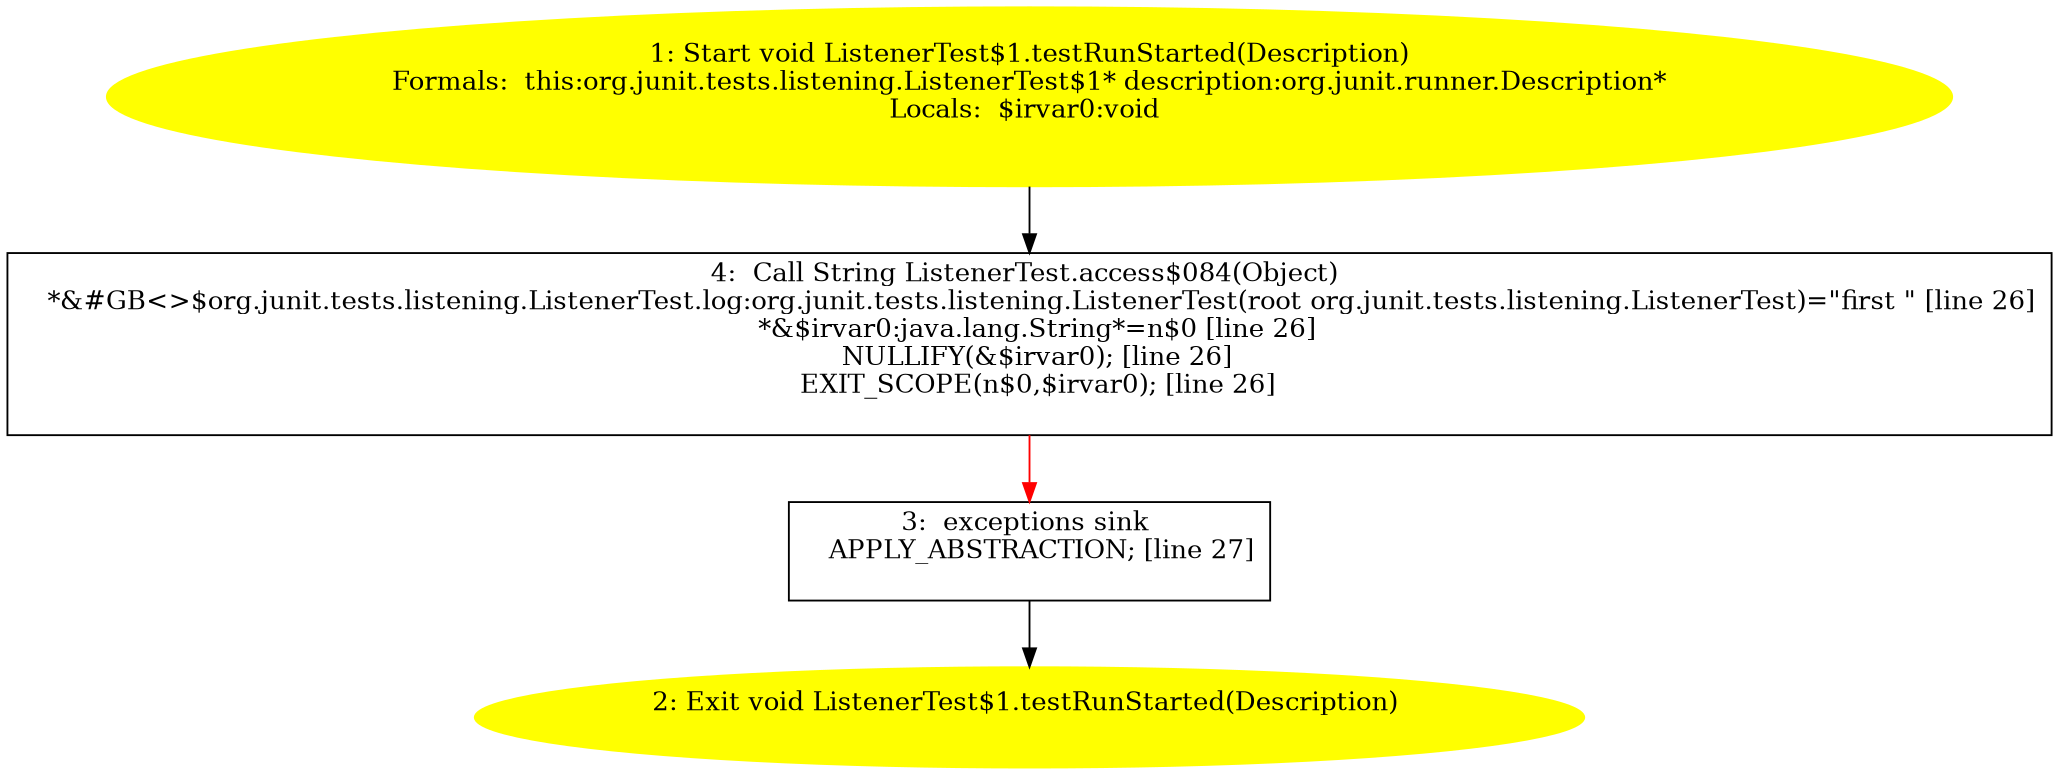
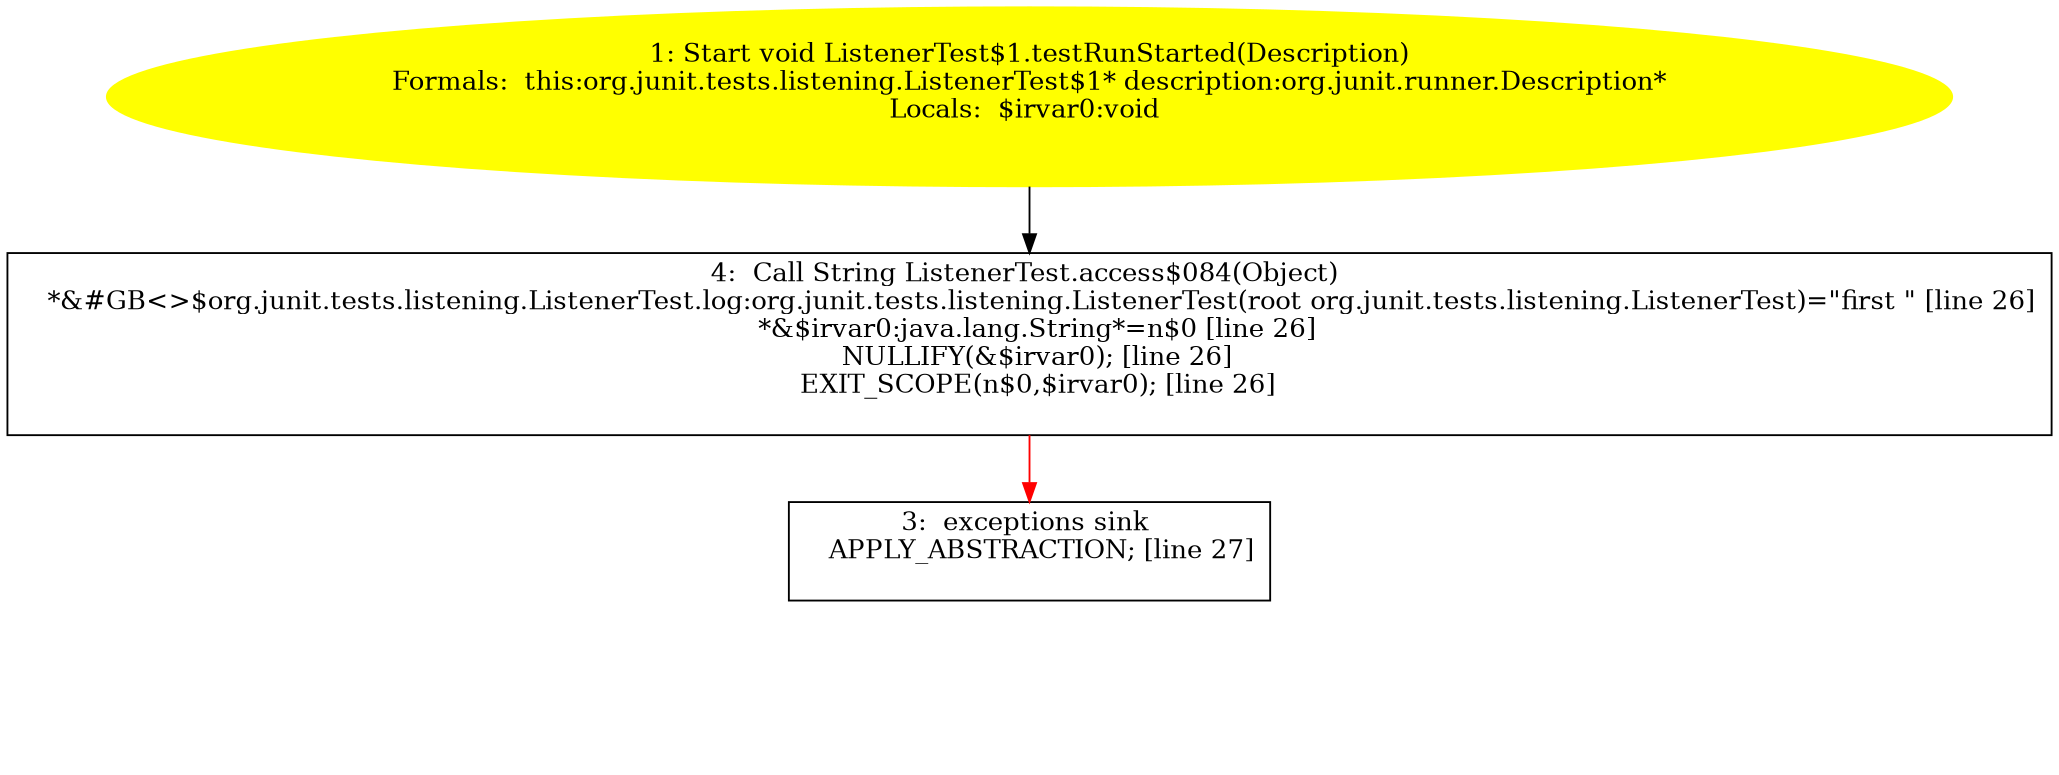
(1030, 717) -> none
